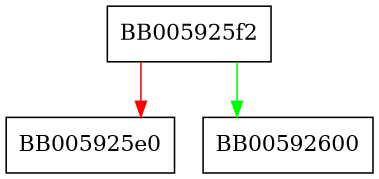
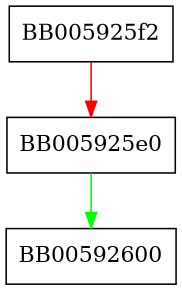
(237, 82) -> (91, 193)
